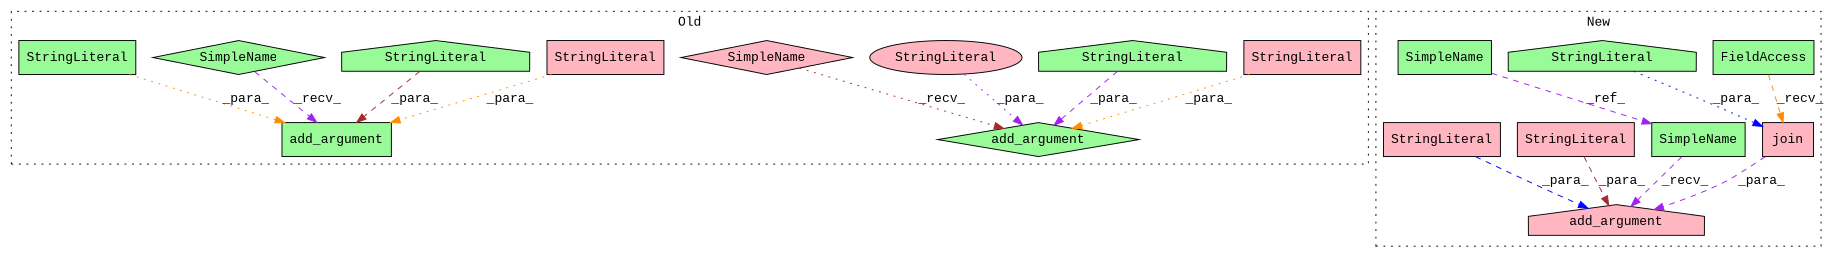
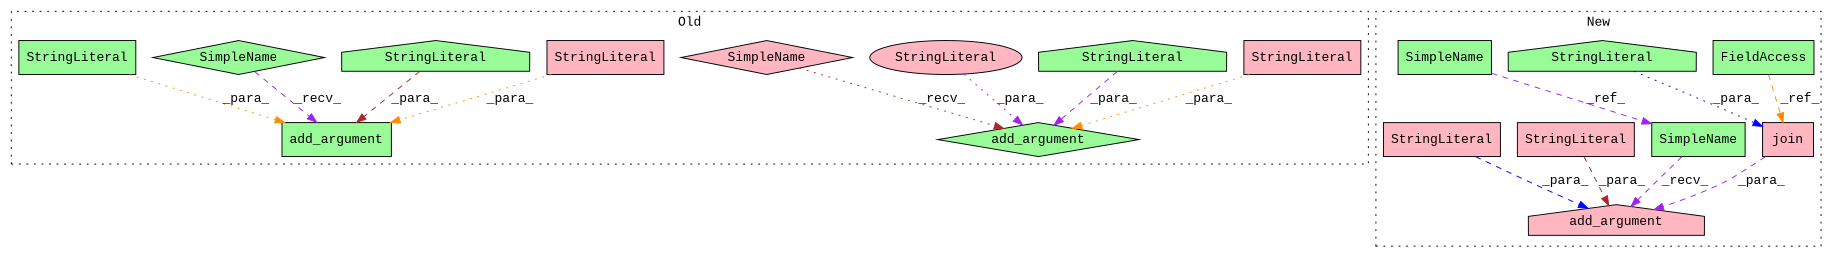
(1800, 99) -> (1800, 99)
